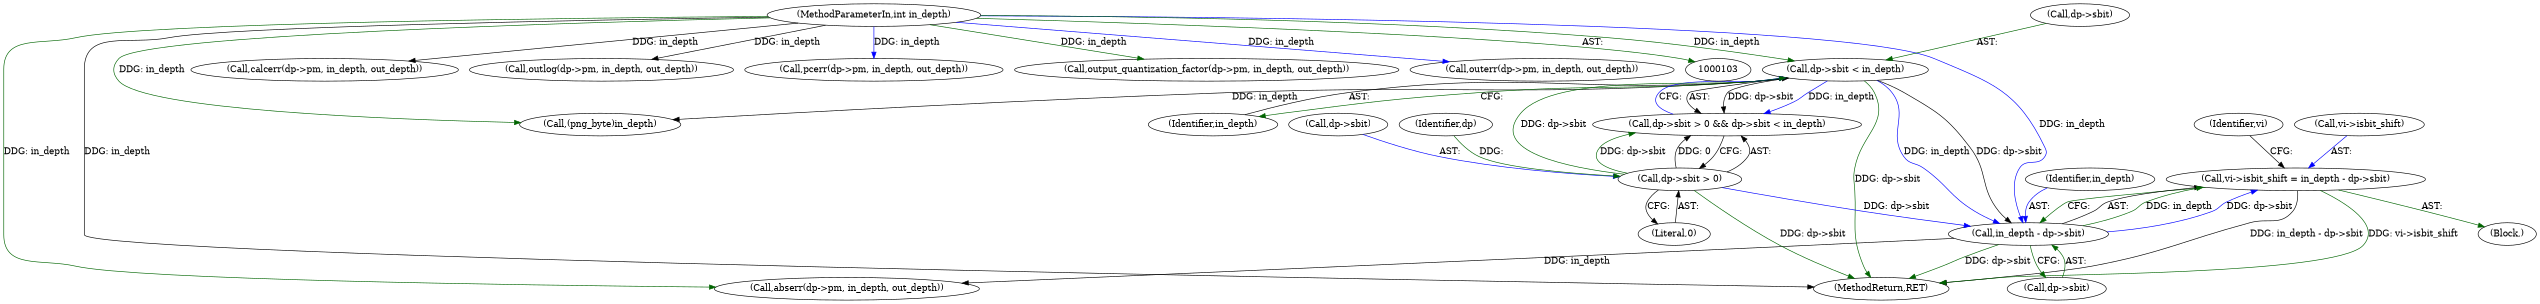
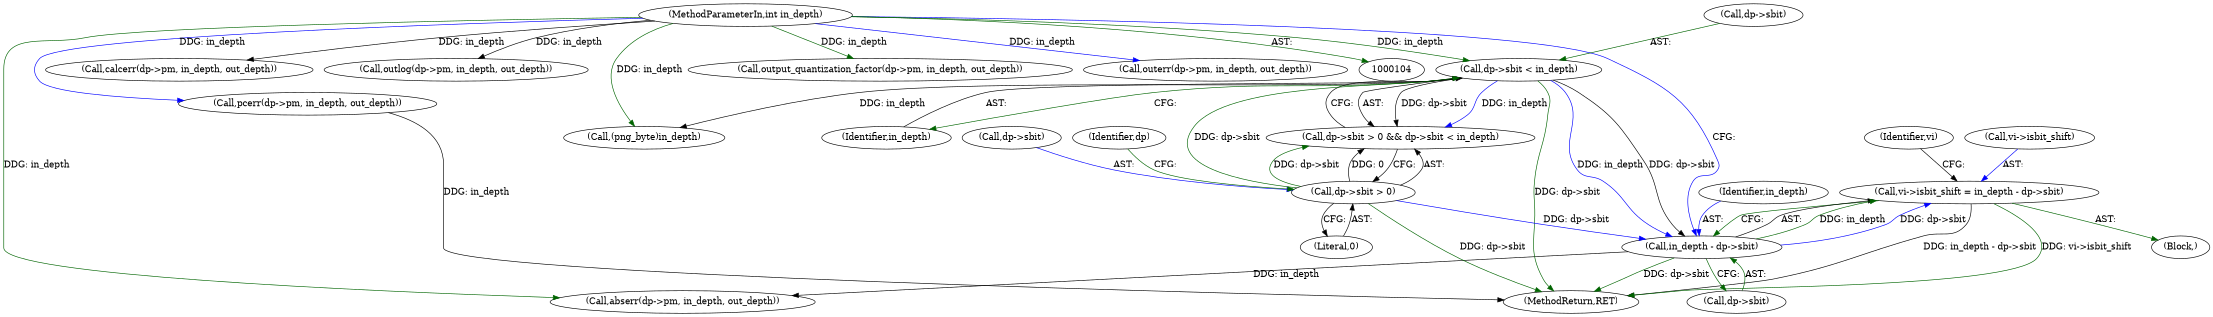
(1718, 70) -> (1392, 70)
(1702, 82) -> (1329, 94)
(2072, 125) -> (1725, 138)
(1493, 152) -> (1167, 165)
(512, 258) -> (887, 282)
